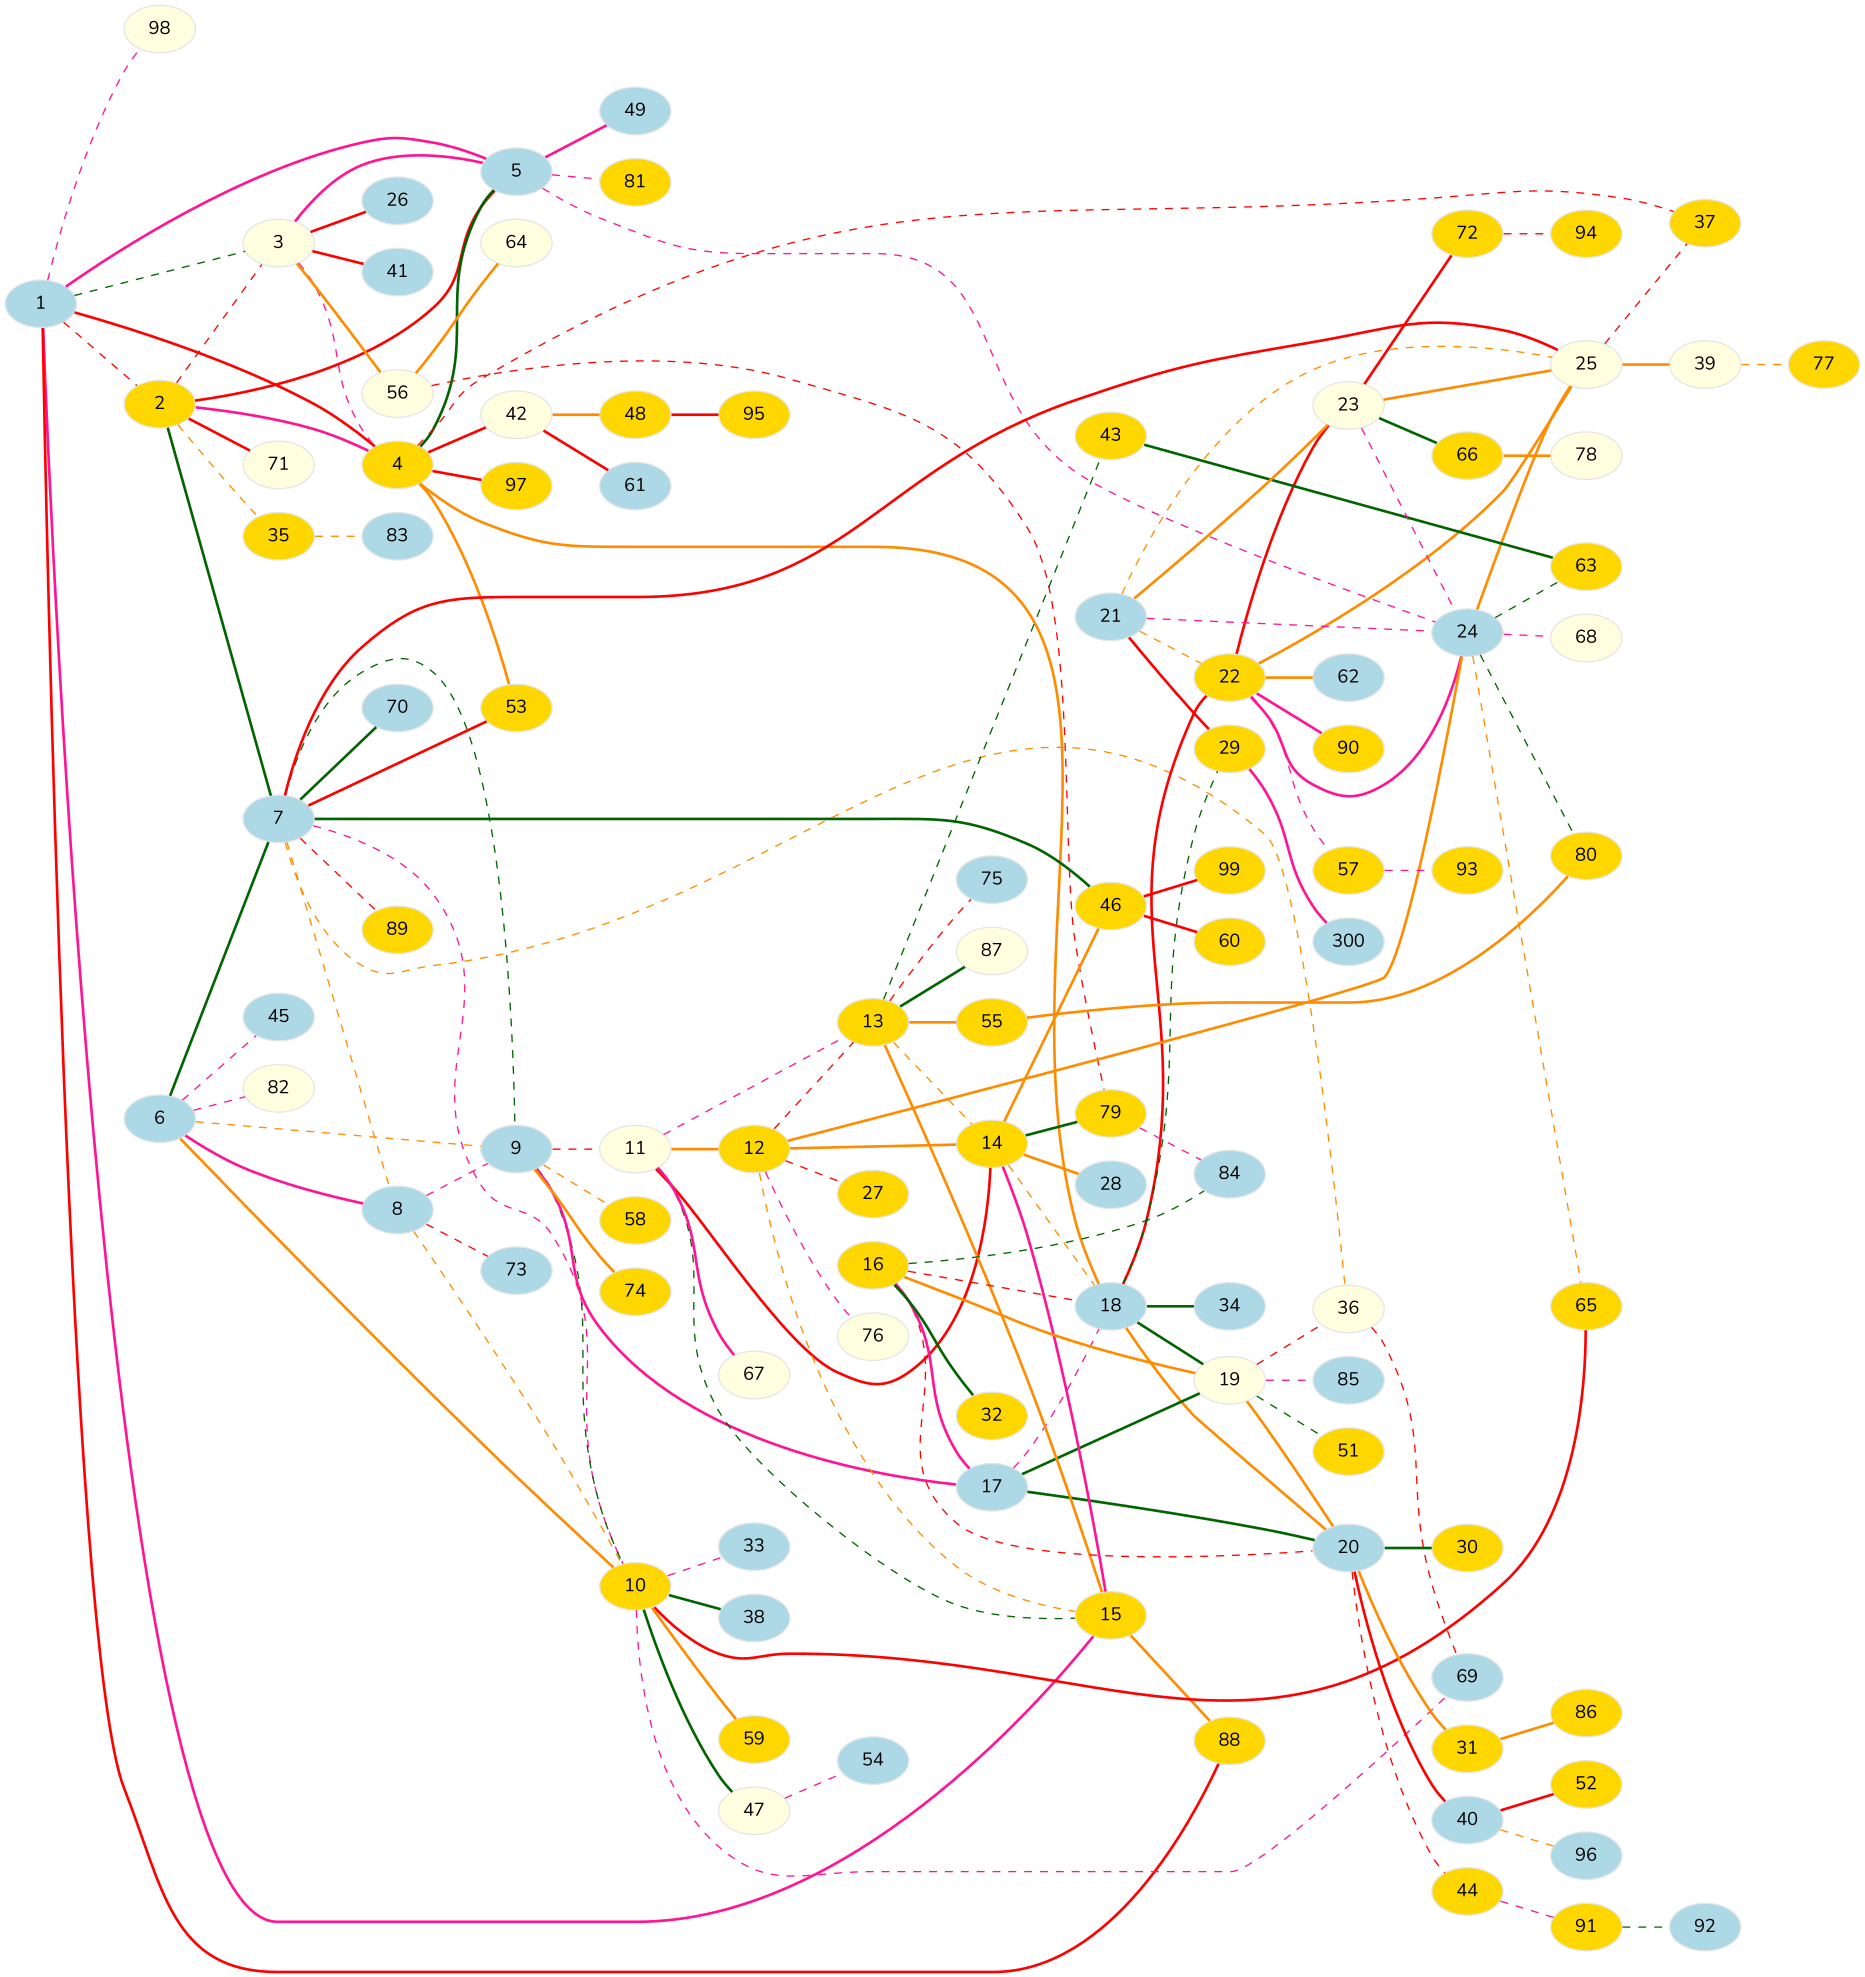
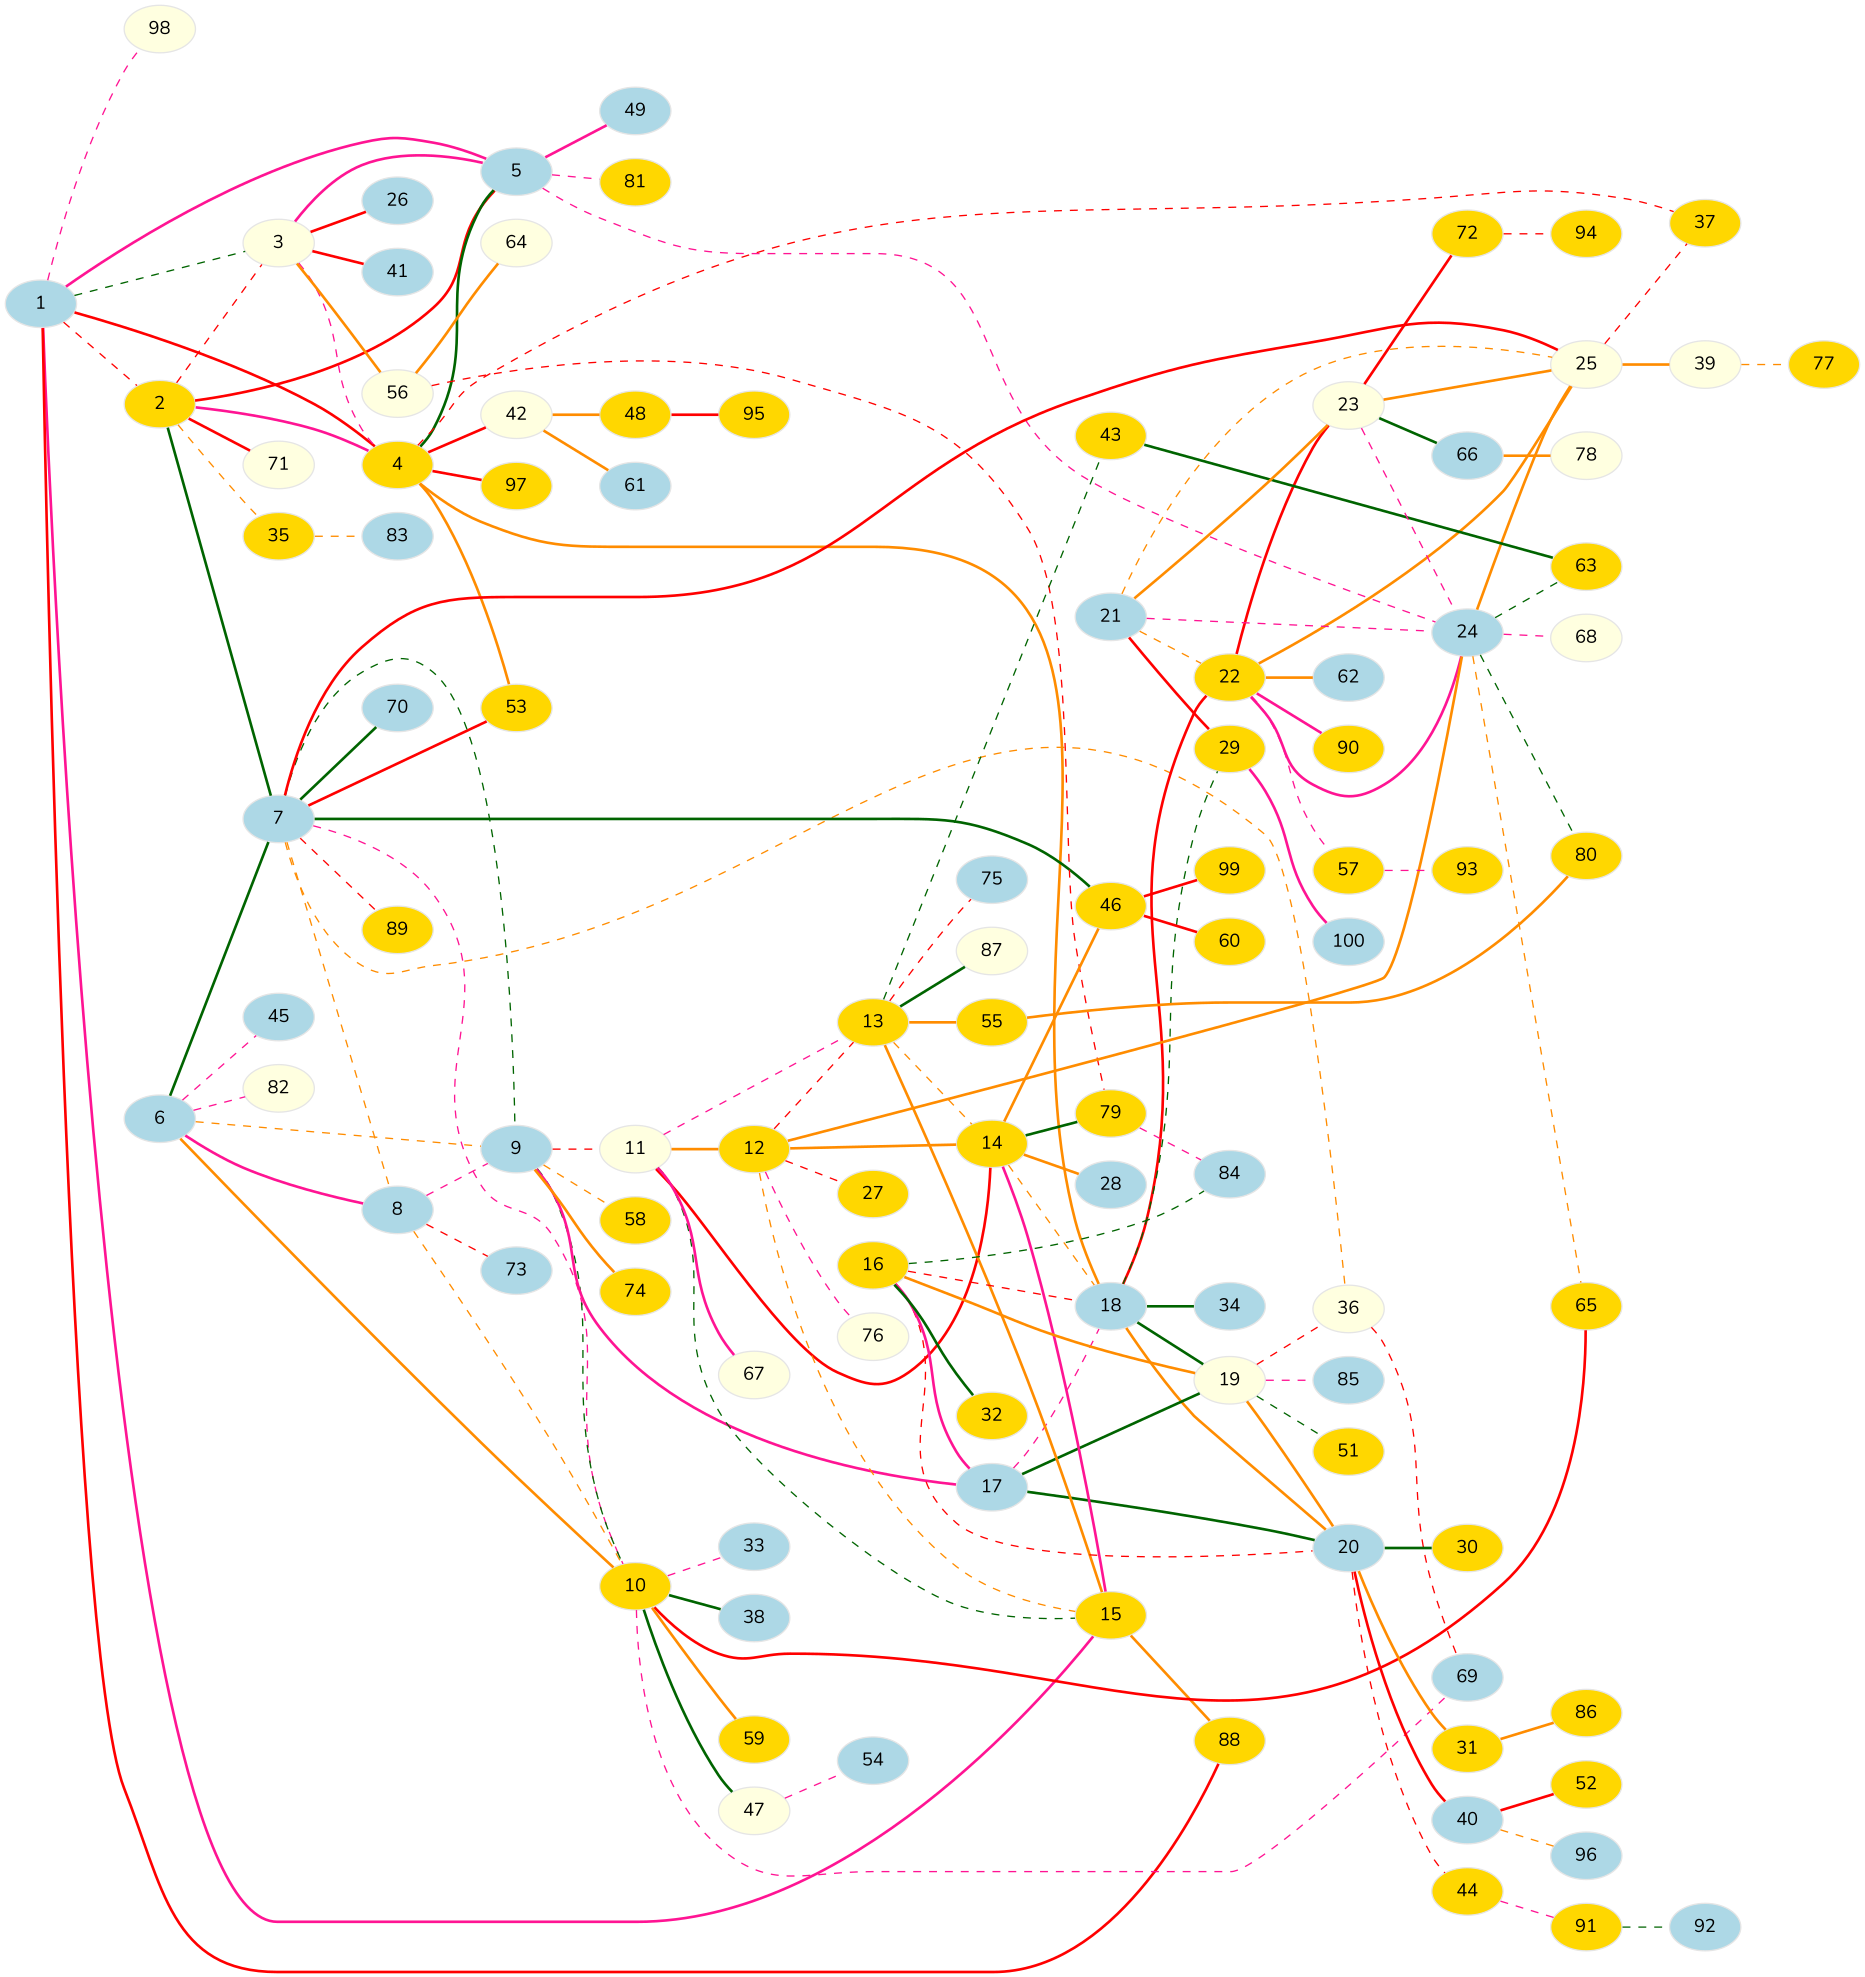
(576, 450) -> (576, 450)
(1467, 456) -> (1467, 456)
(1349, 942) -> (1349, 942)
